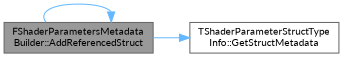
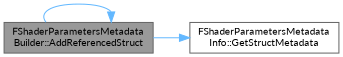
(264, 38) -> (264, 38)
